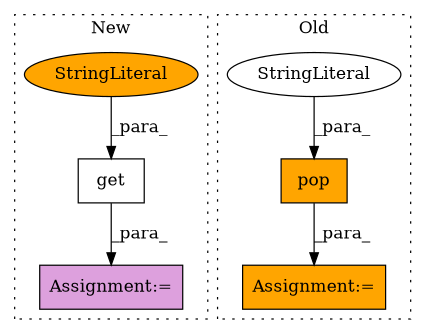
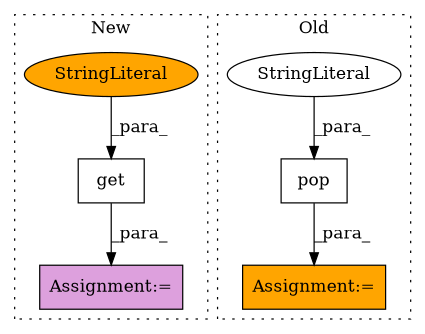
(314, 181) -> (314, 181)
